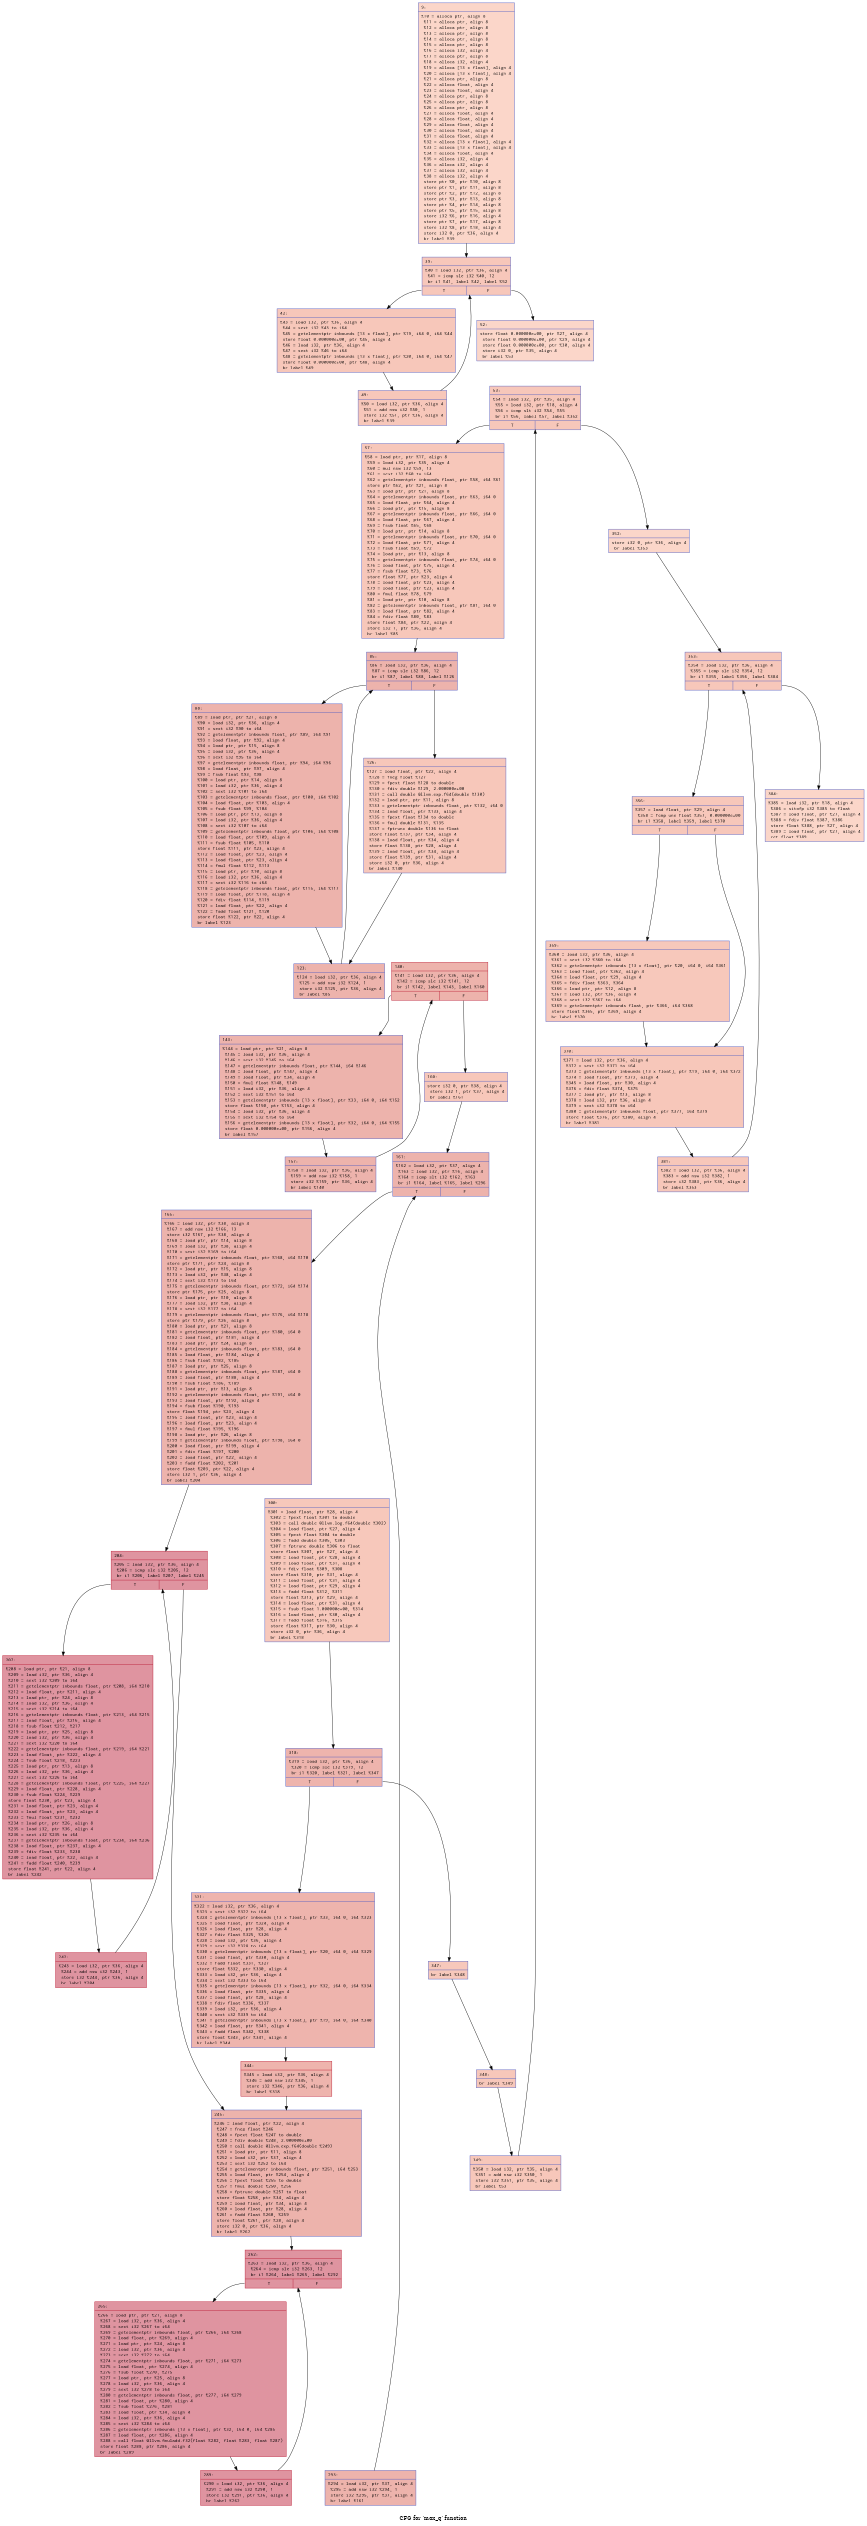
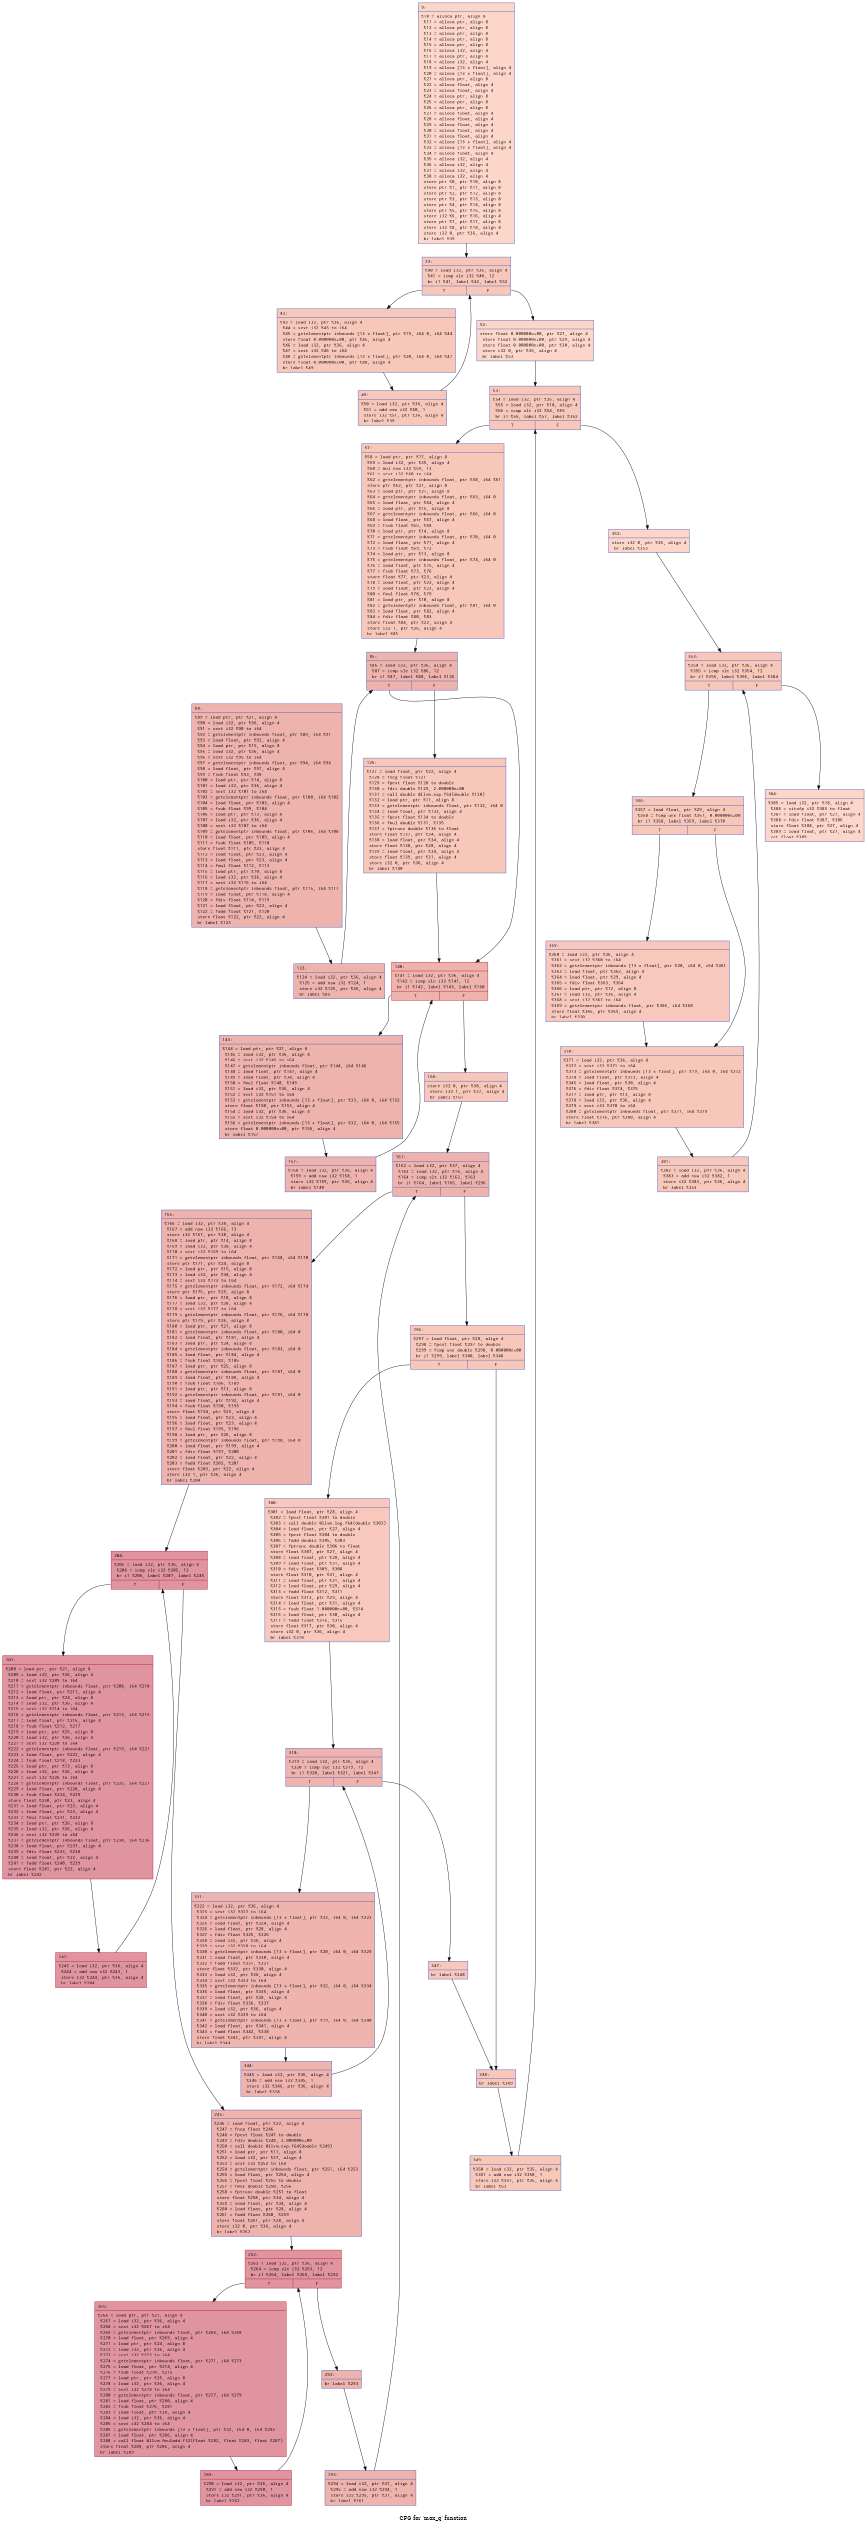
none -> (535, 372)
(344, 690) -> (519, 775)
(376, 917) -> (438, 916)
none -> (468, 1347)
(286, 2079) -> (286, 2079)
(286, 2101) -> (385, 1944)
none -> (342, 2379)
